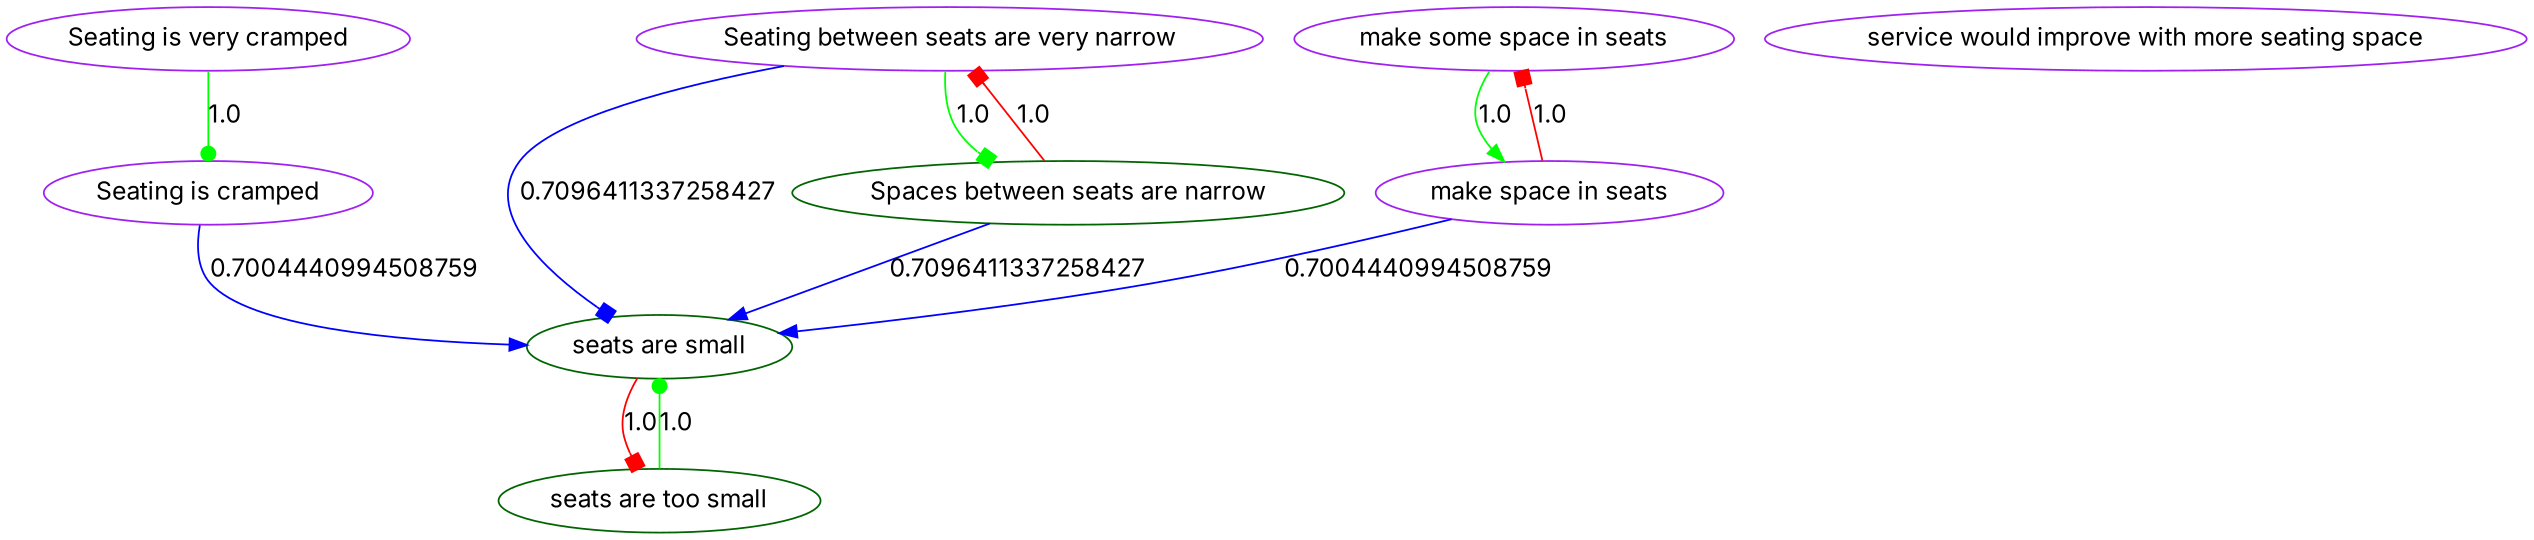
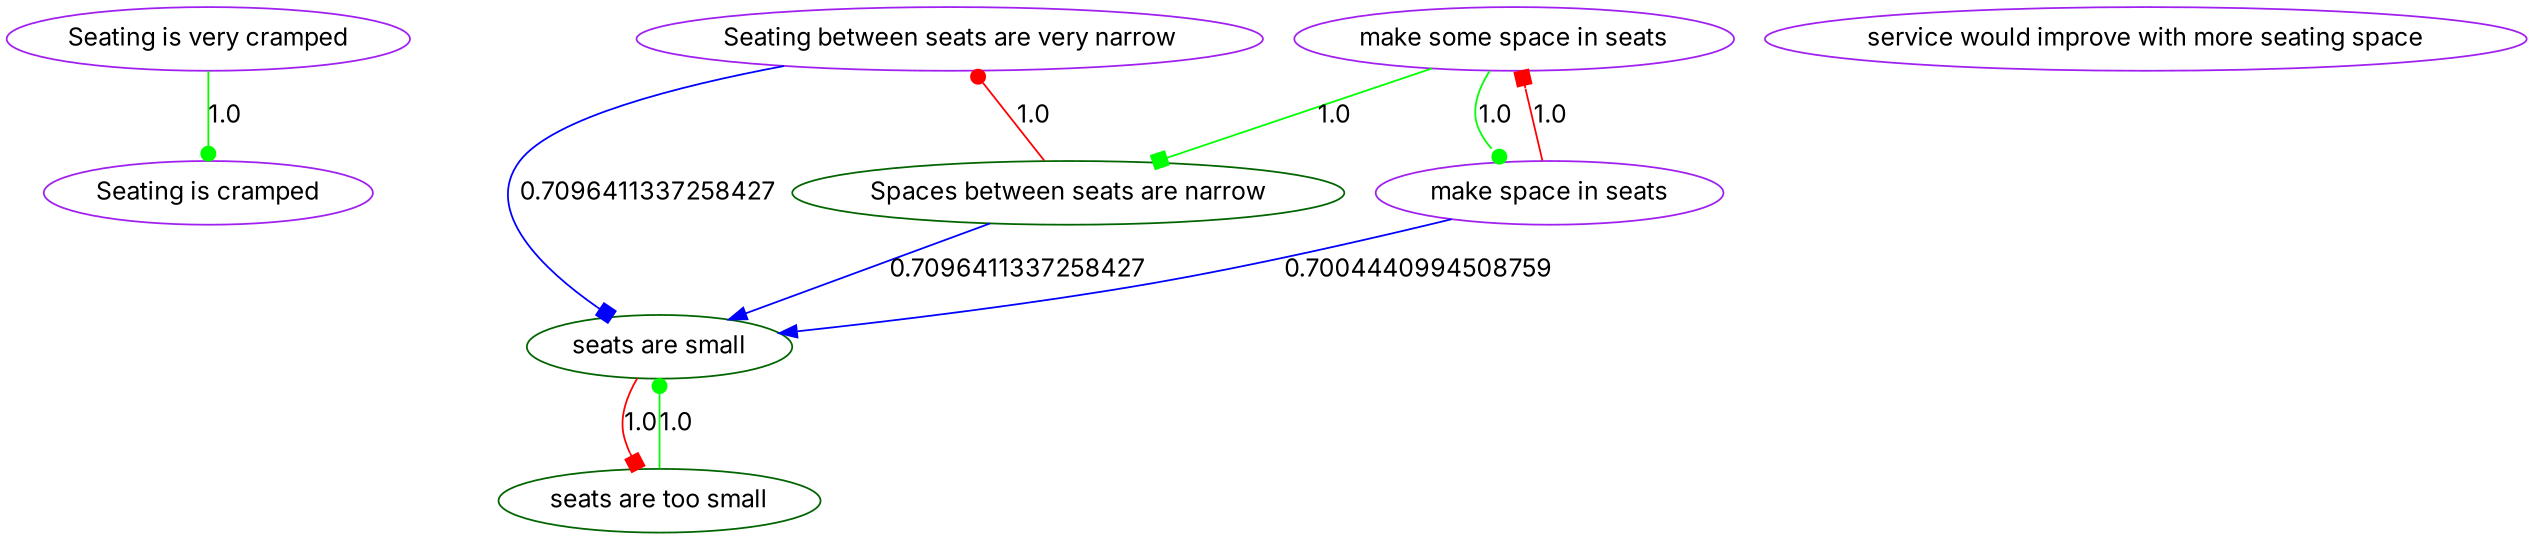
(1475, 111) -> (1475, 111)
(950, 116) -> (1301, 113)
(1014, 122) -> (1014, 122)
(325, 327) -> none
